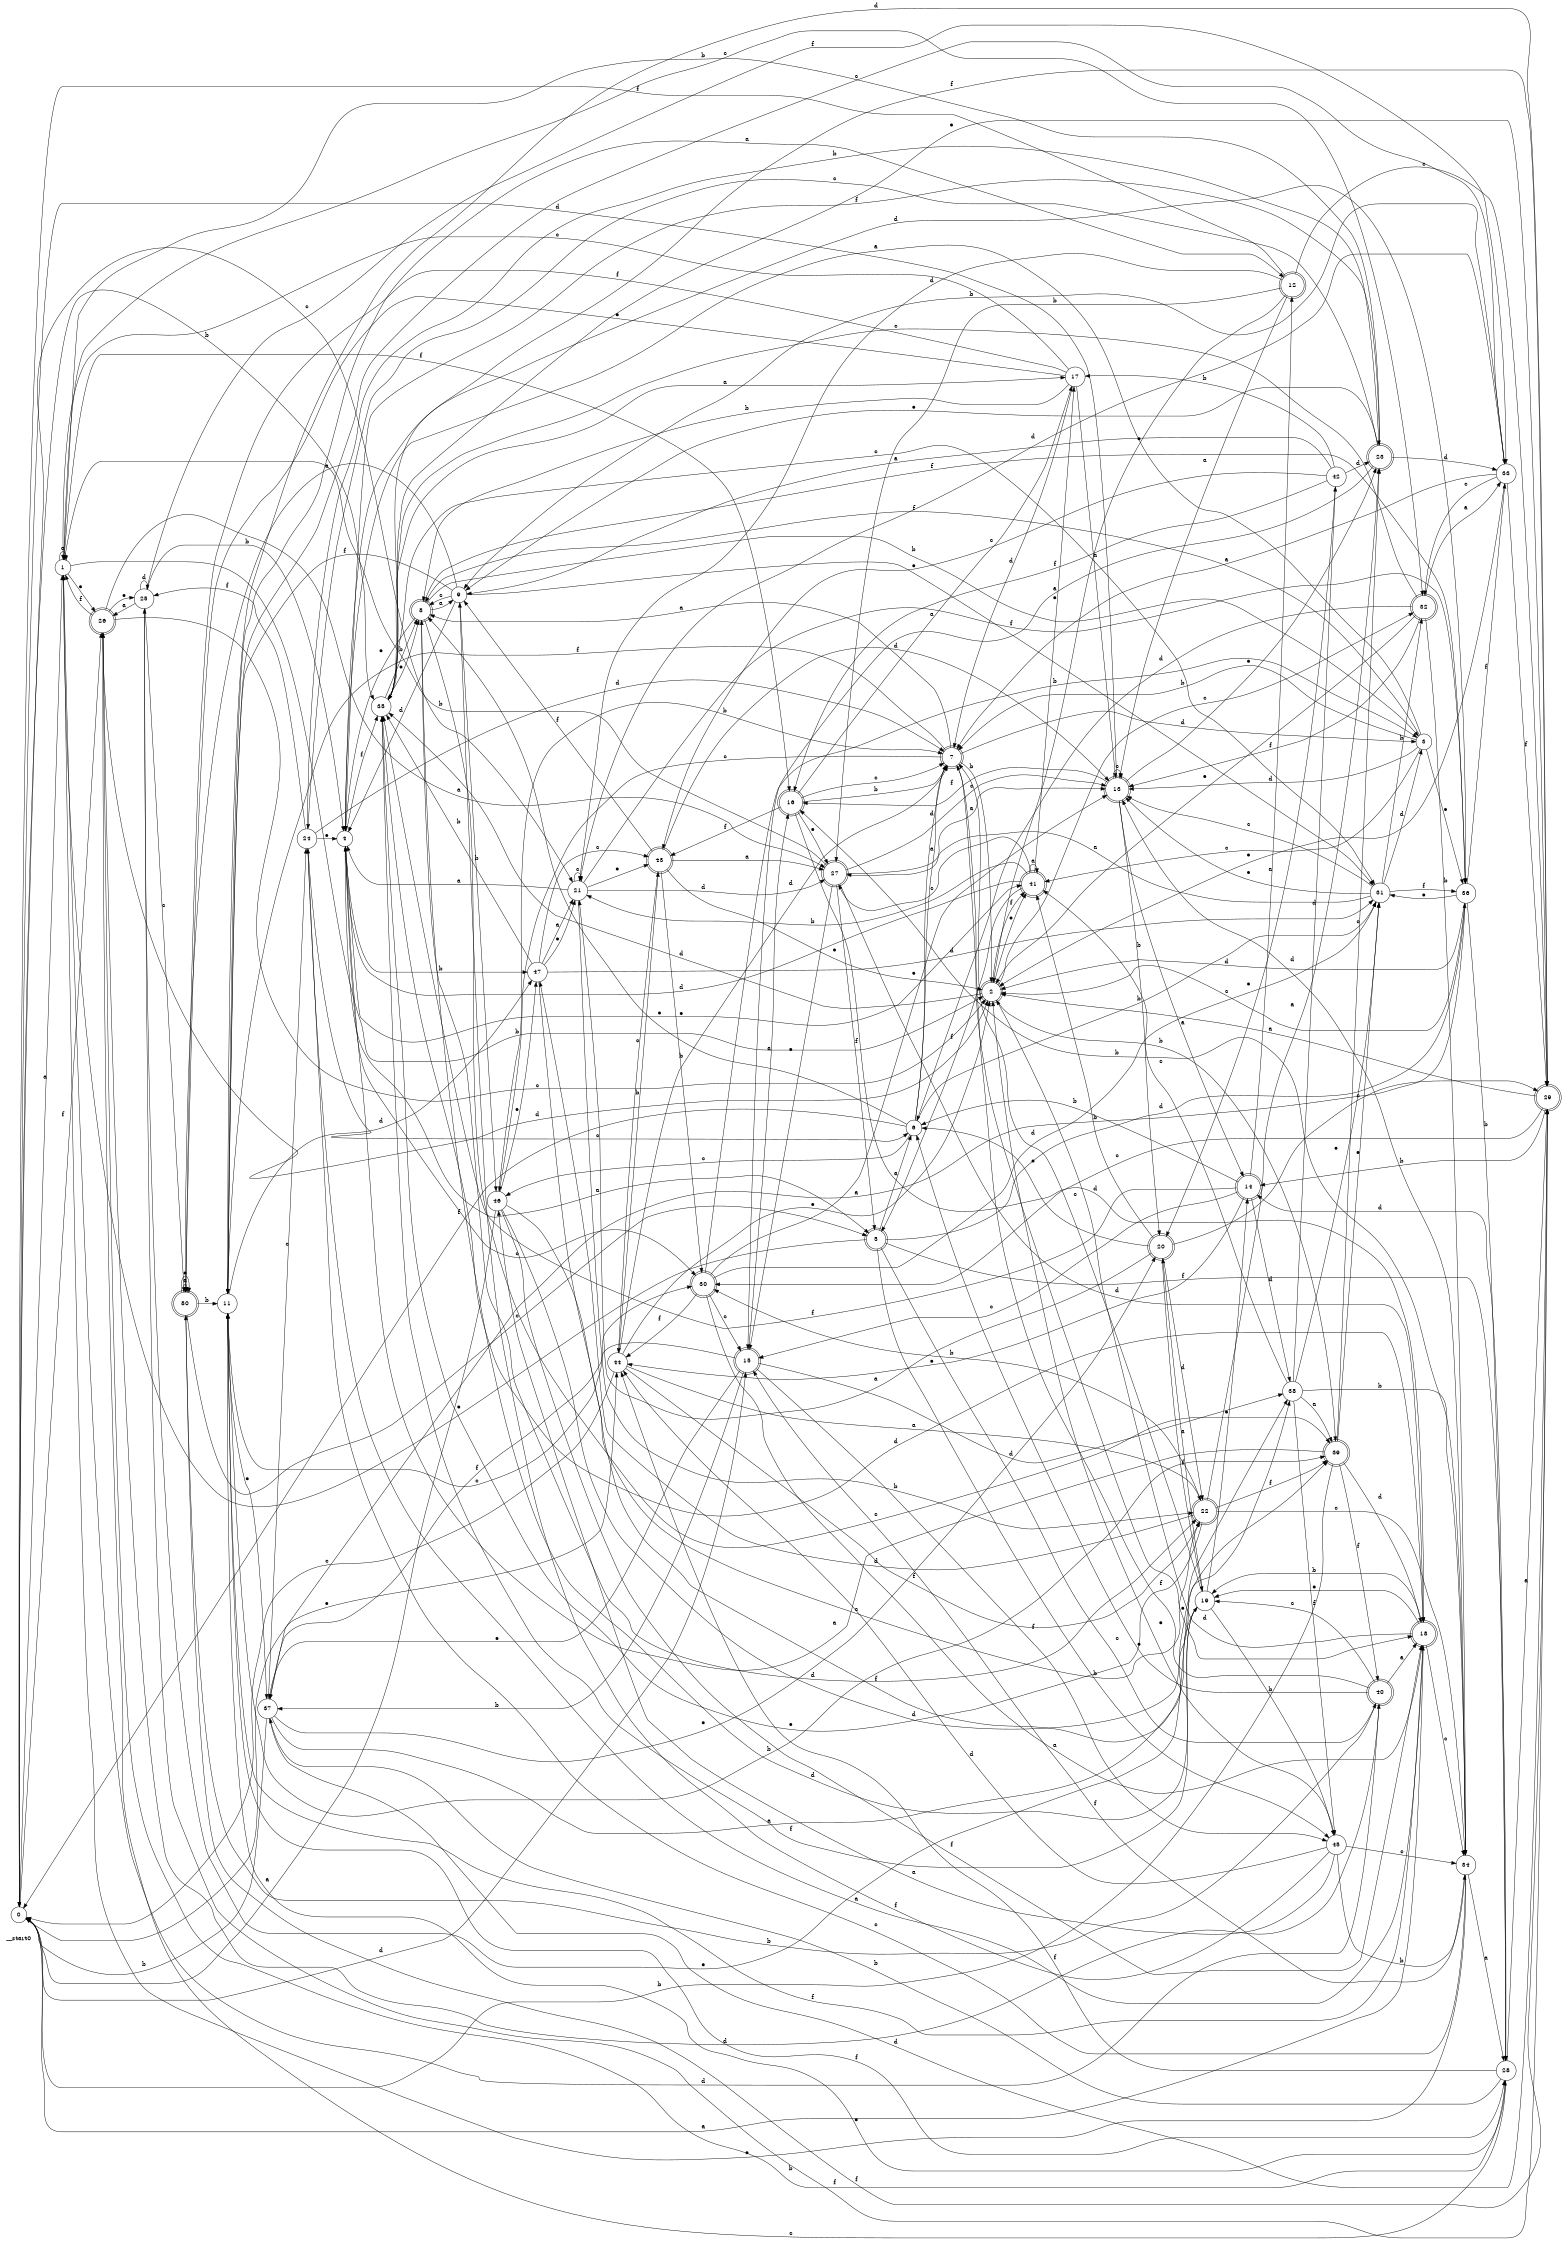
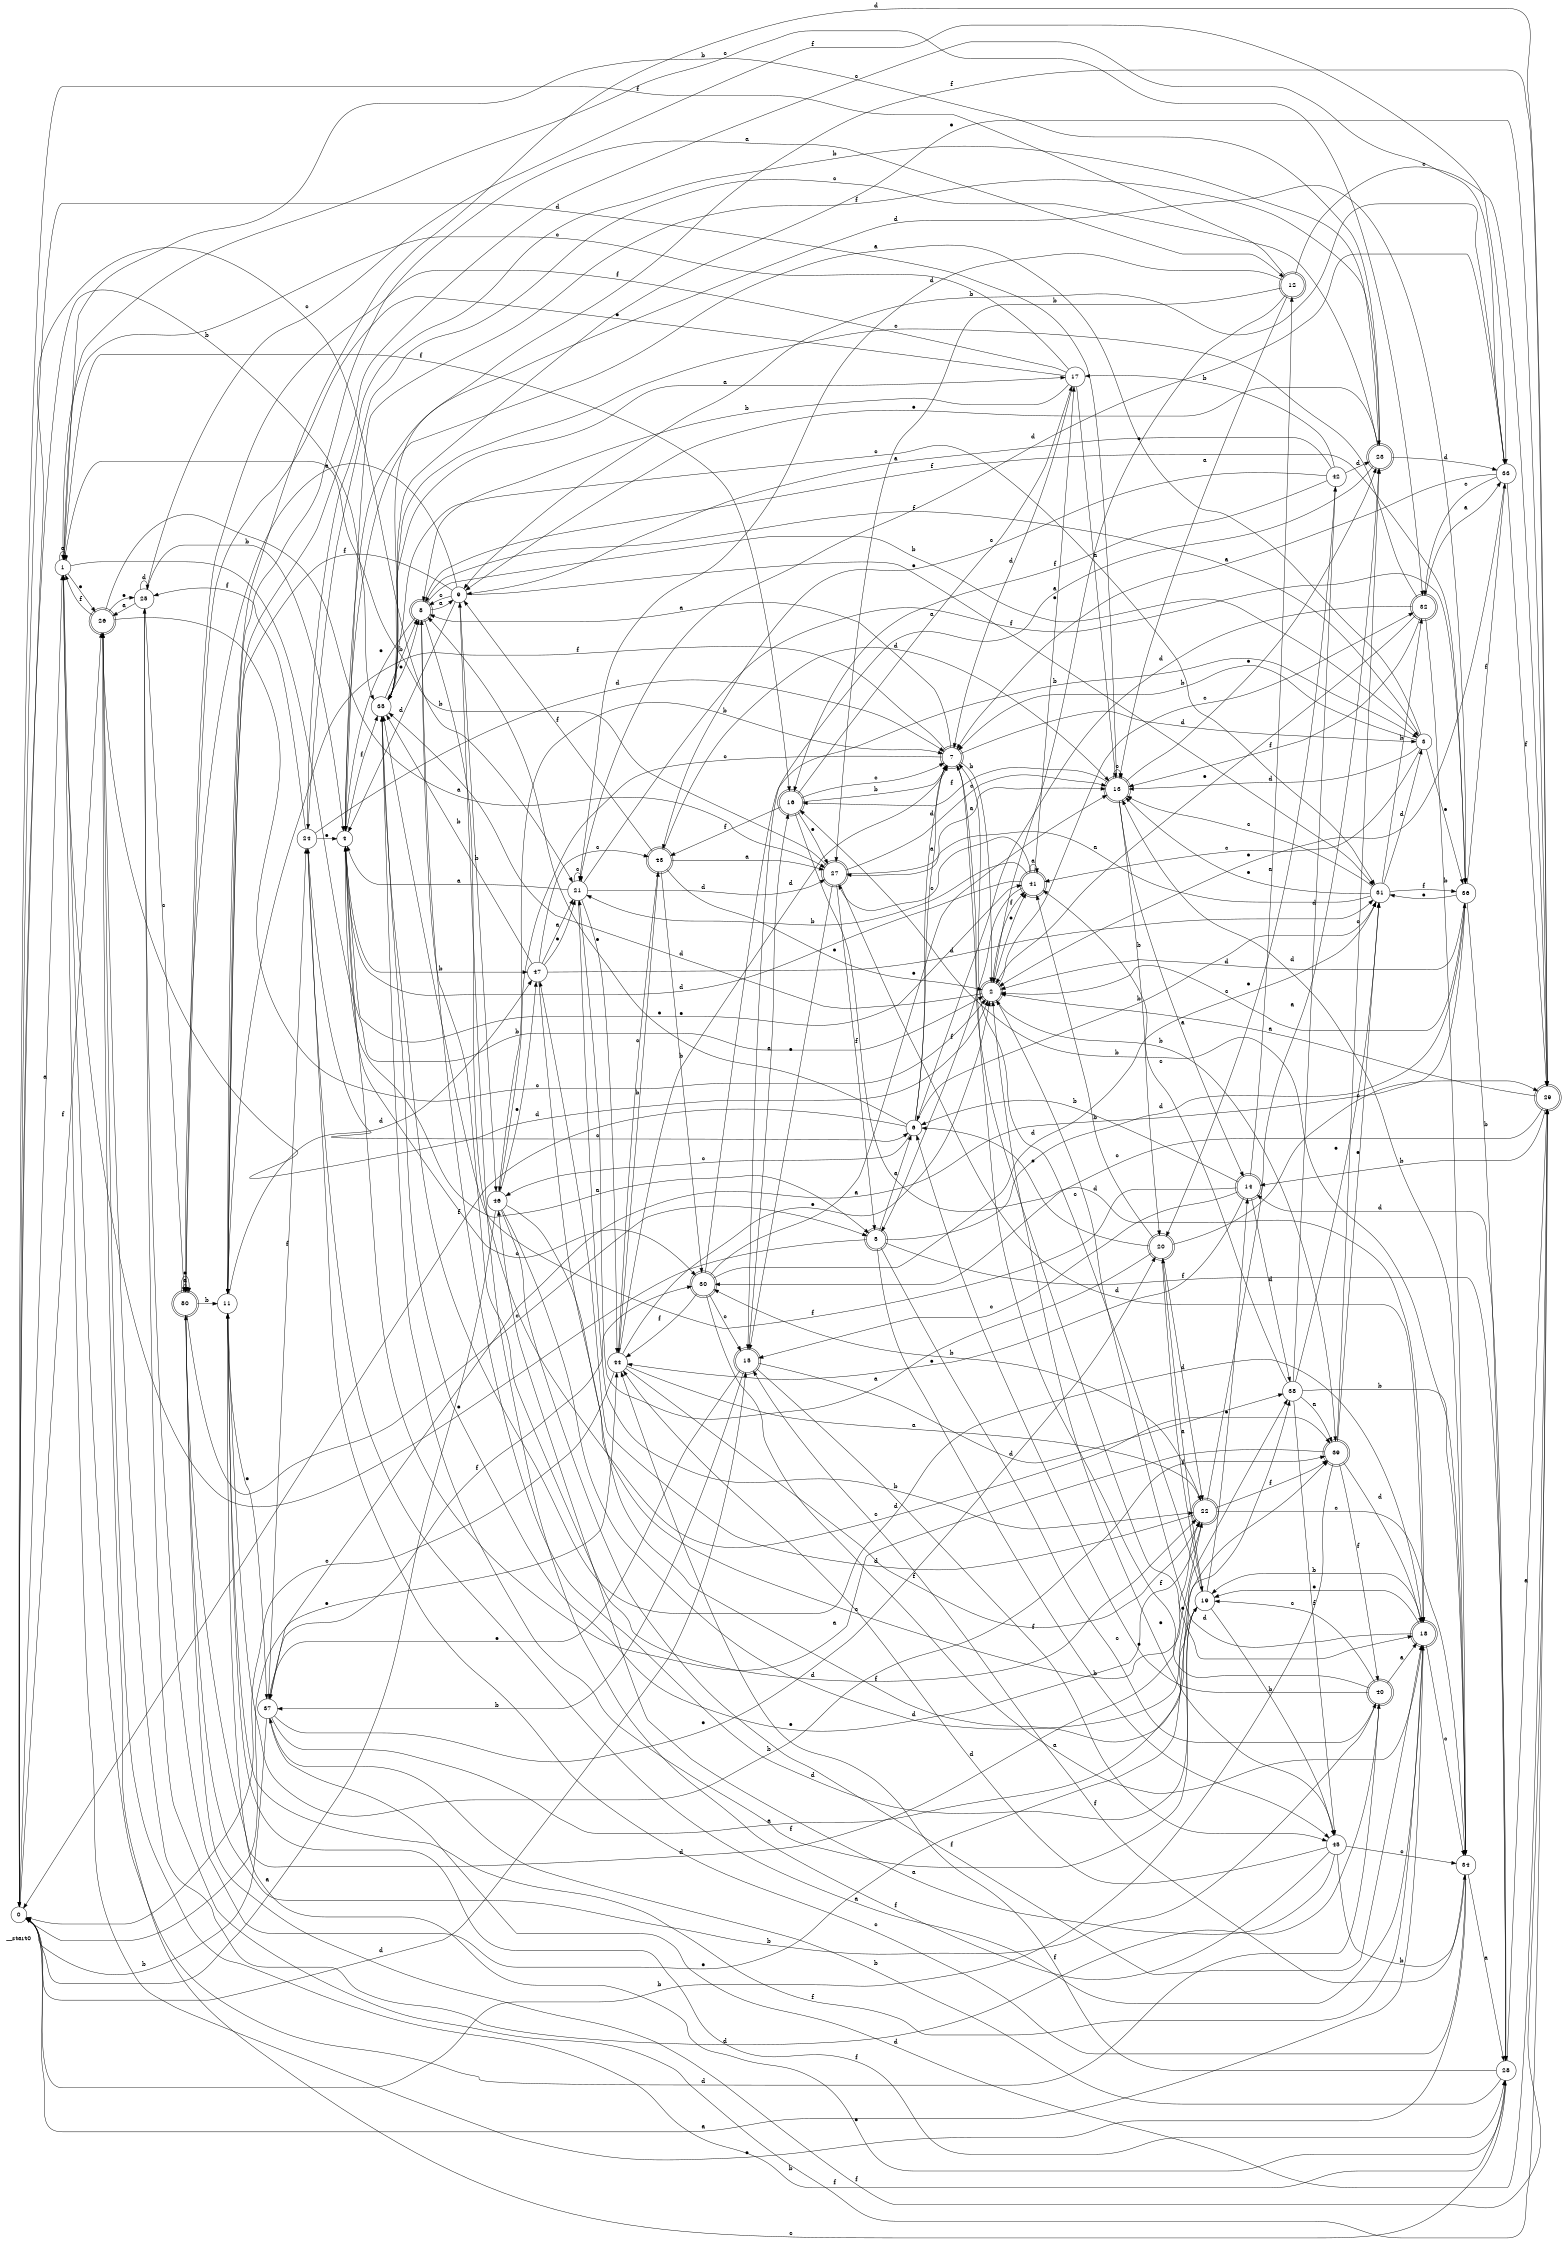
(616, 877) -> (612, 1134)
(287, 1244) -> (287, 1244)
(472, 1486) -> none
(750, 1514) -> (686, 1614)
none -> (488, 1866)
